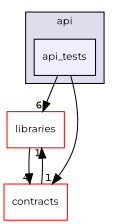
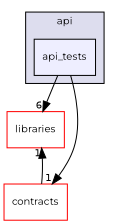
(29, 161) -> none
